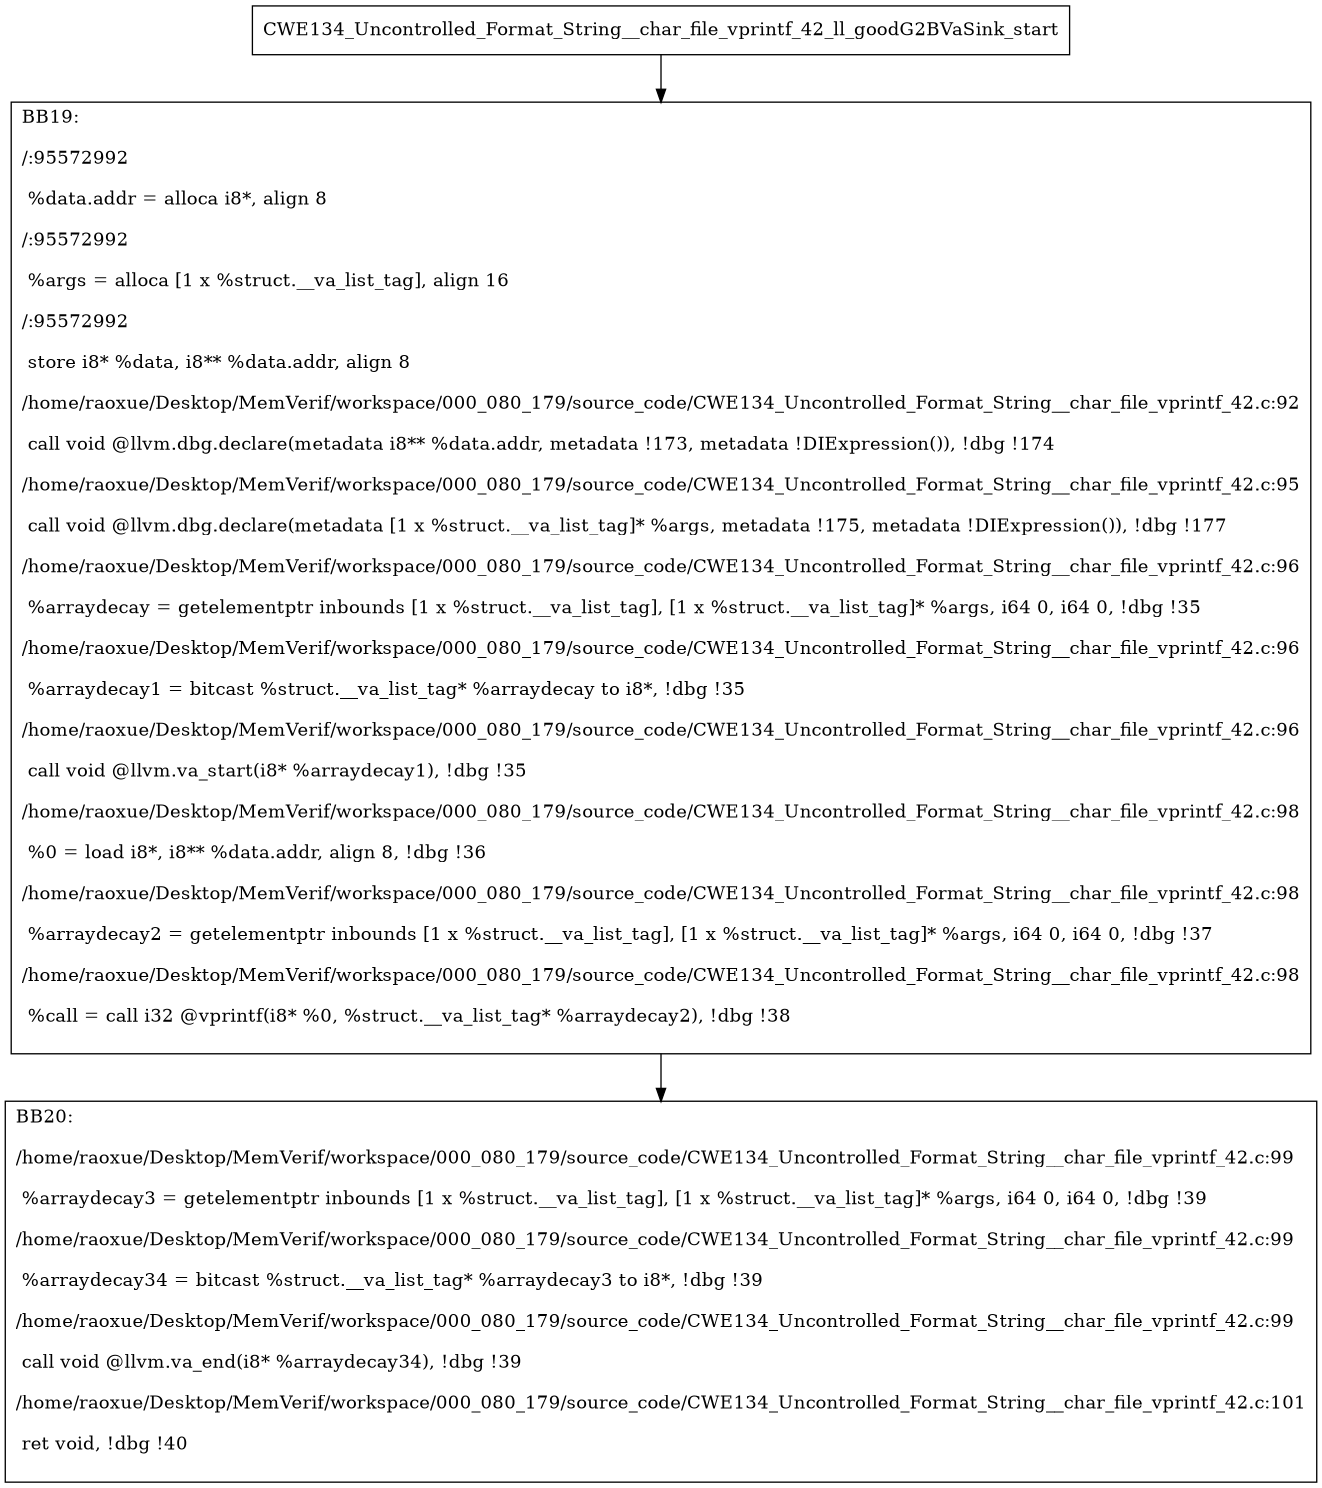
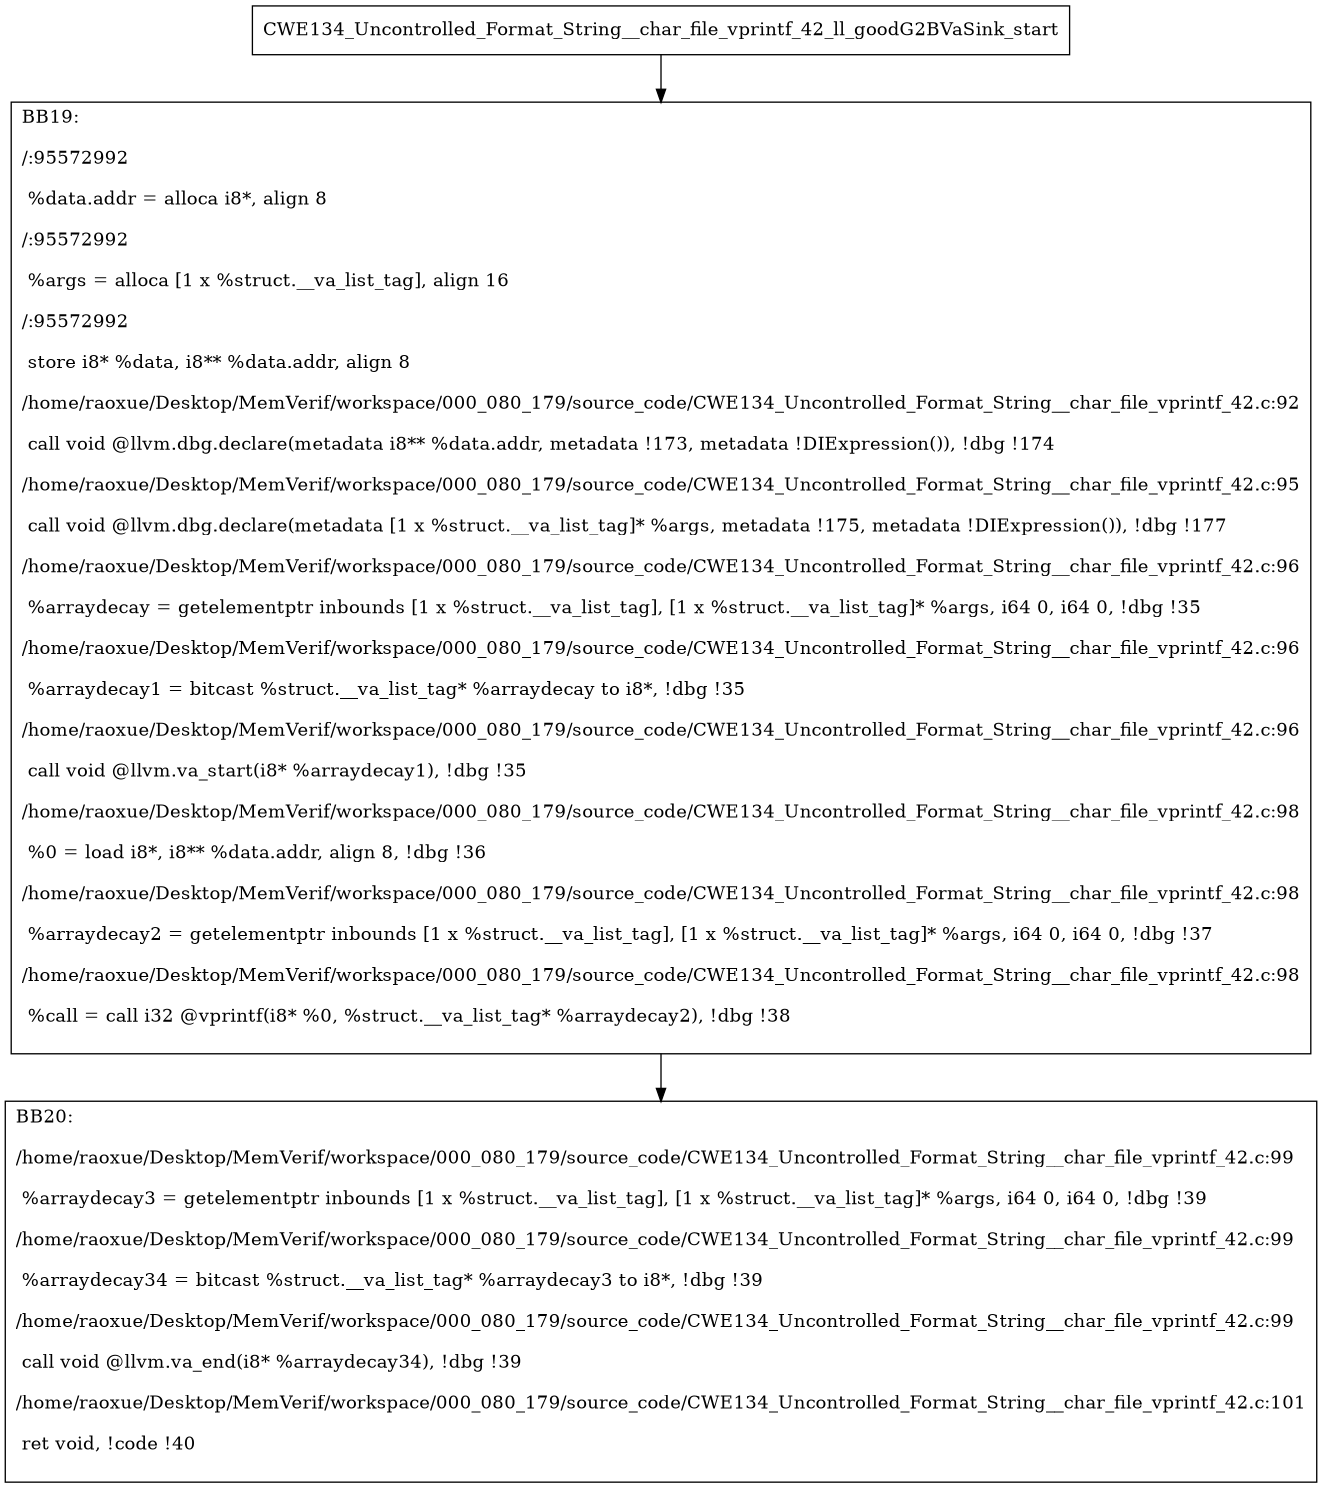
(102, 1444) -> (106, 1444)
